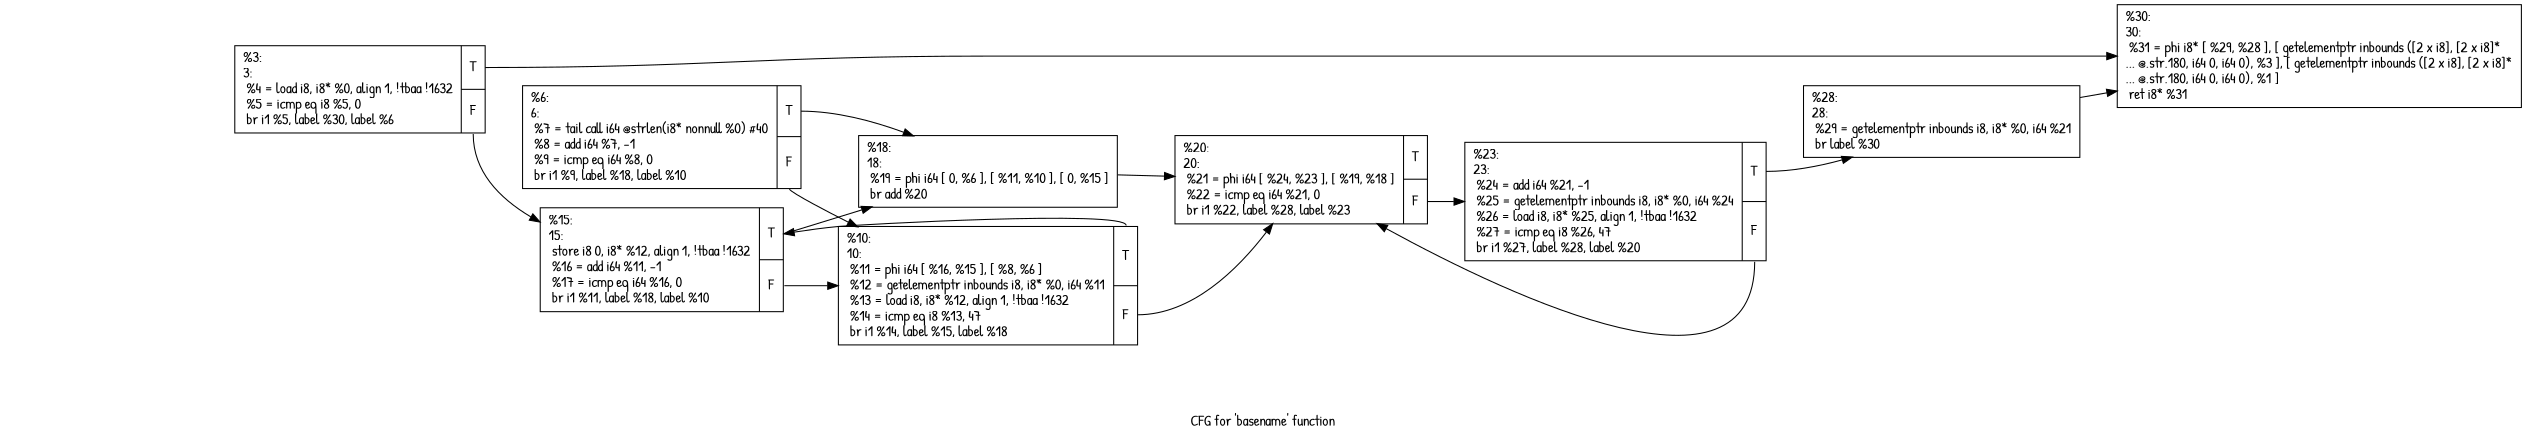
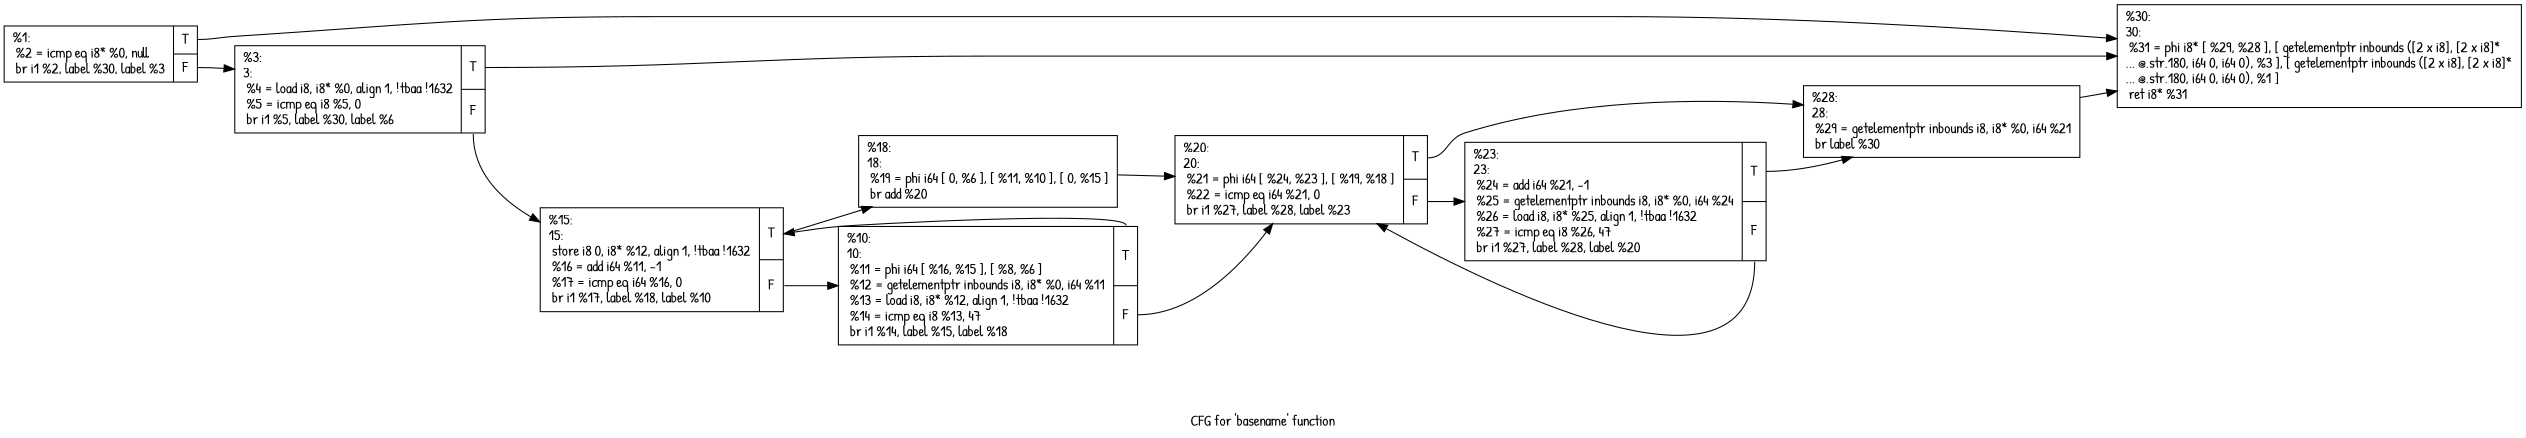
none -> (101, 54)
none -> (1604, 106)
(662, 137) -> none
(1267, 210) -> (1267, 210)
(629, 298) -> (630, 298)
